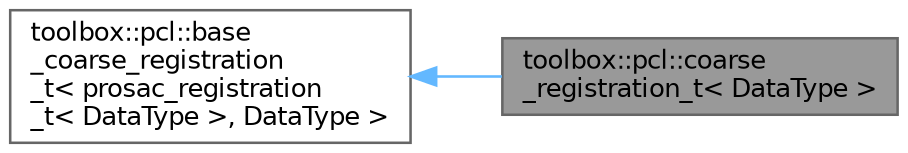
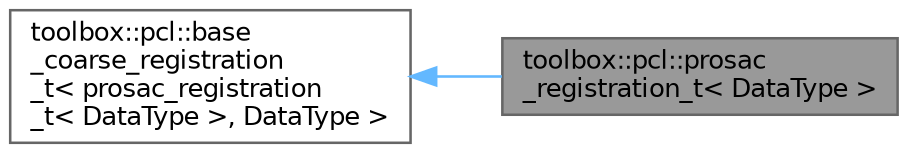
(700, 76) -> (700, 76)
